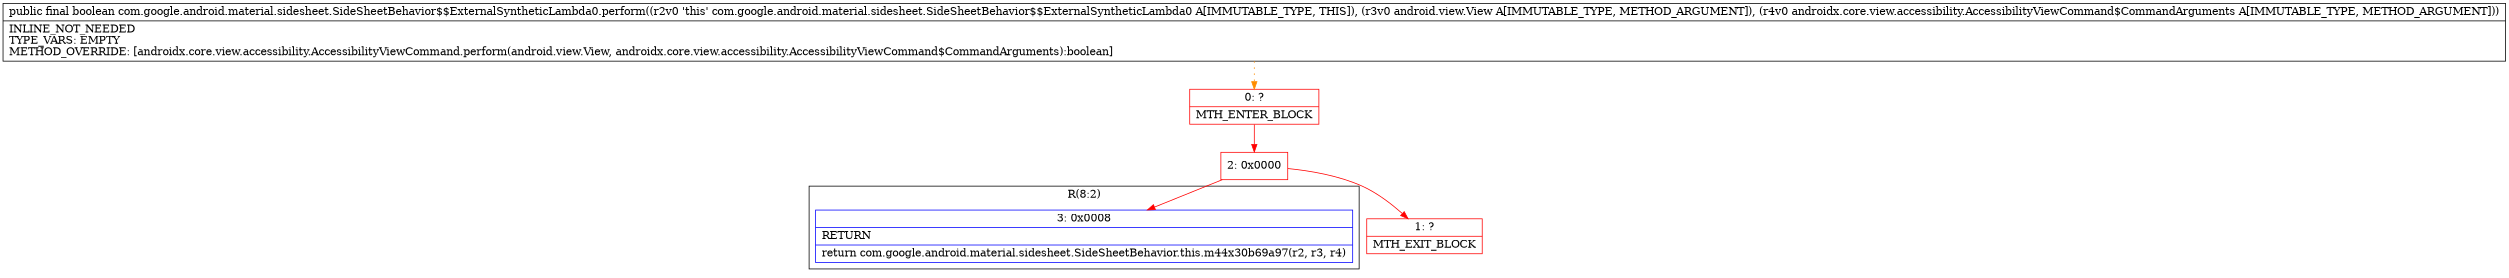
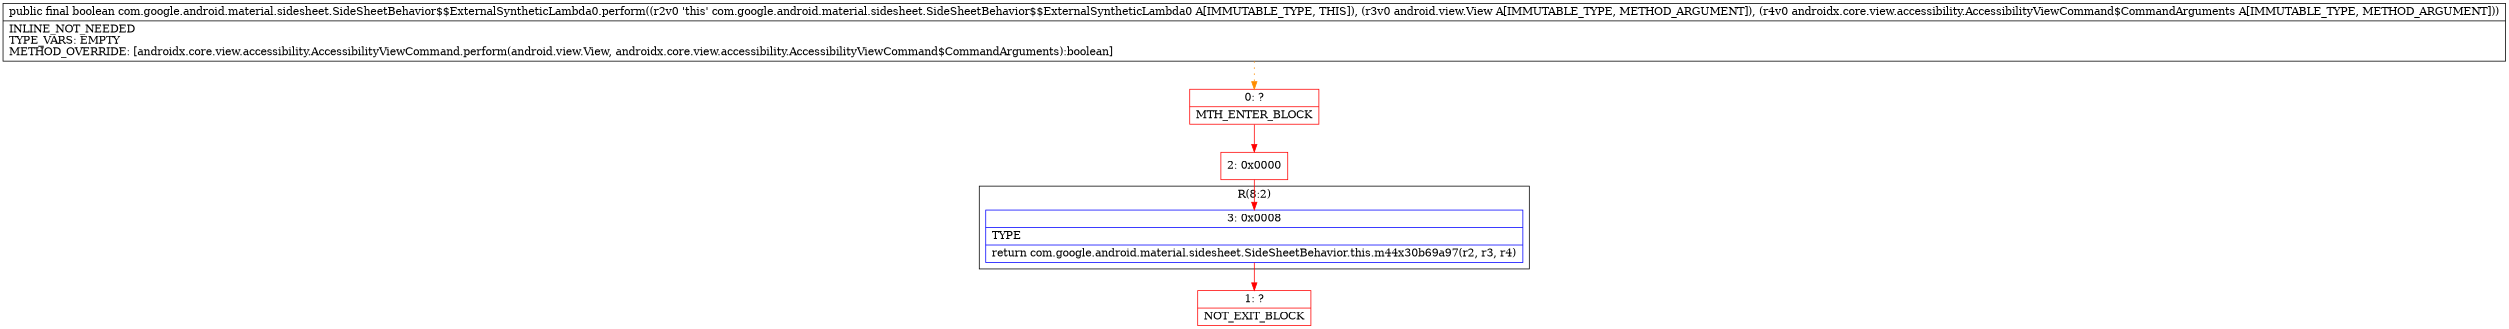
(1349, 181) -> (1254, 274)
(846, 236) -> (1007, 236)
(1424, 245) -> (1254, 316)
